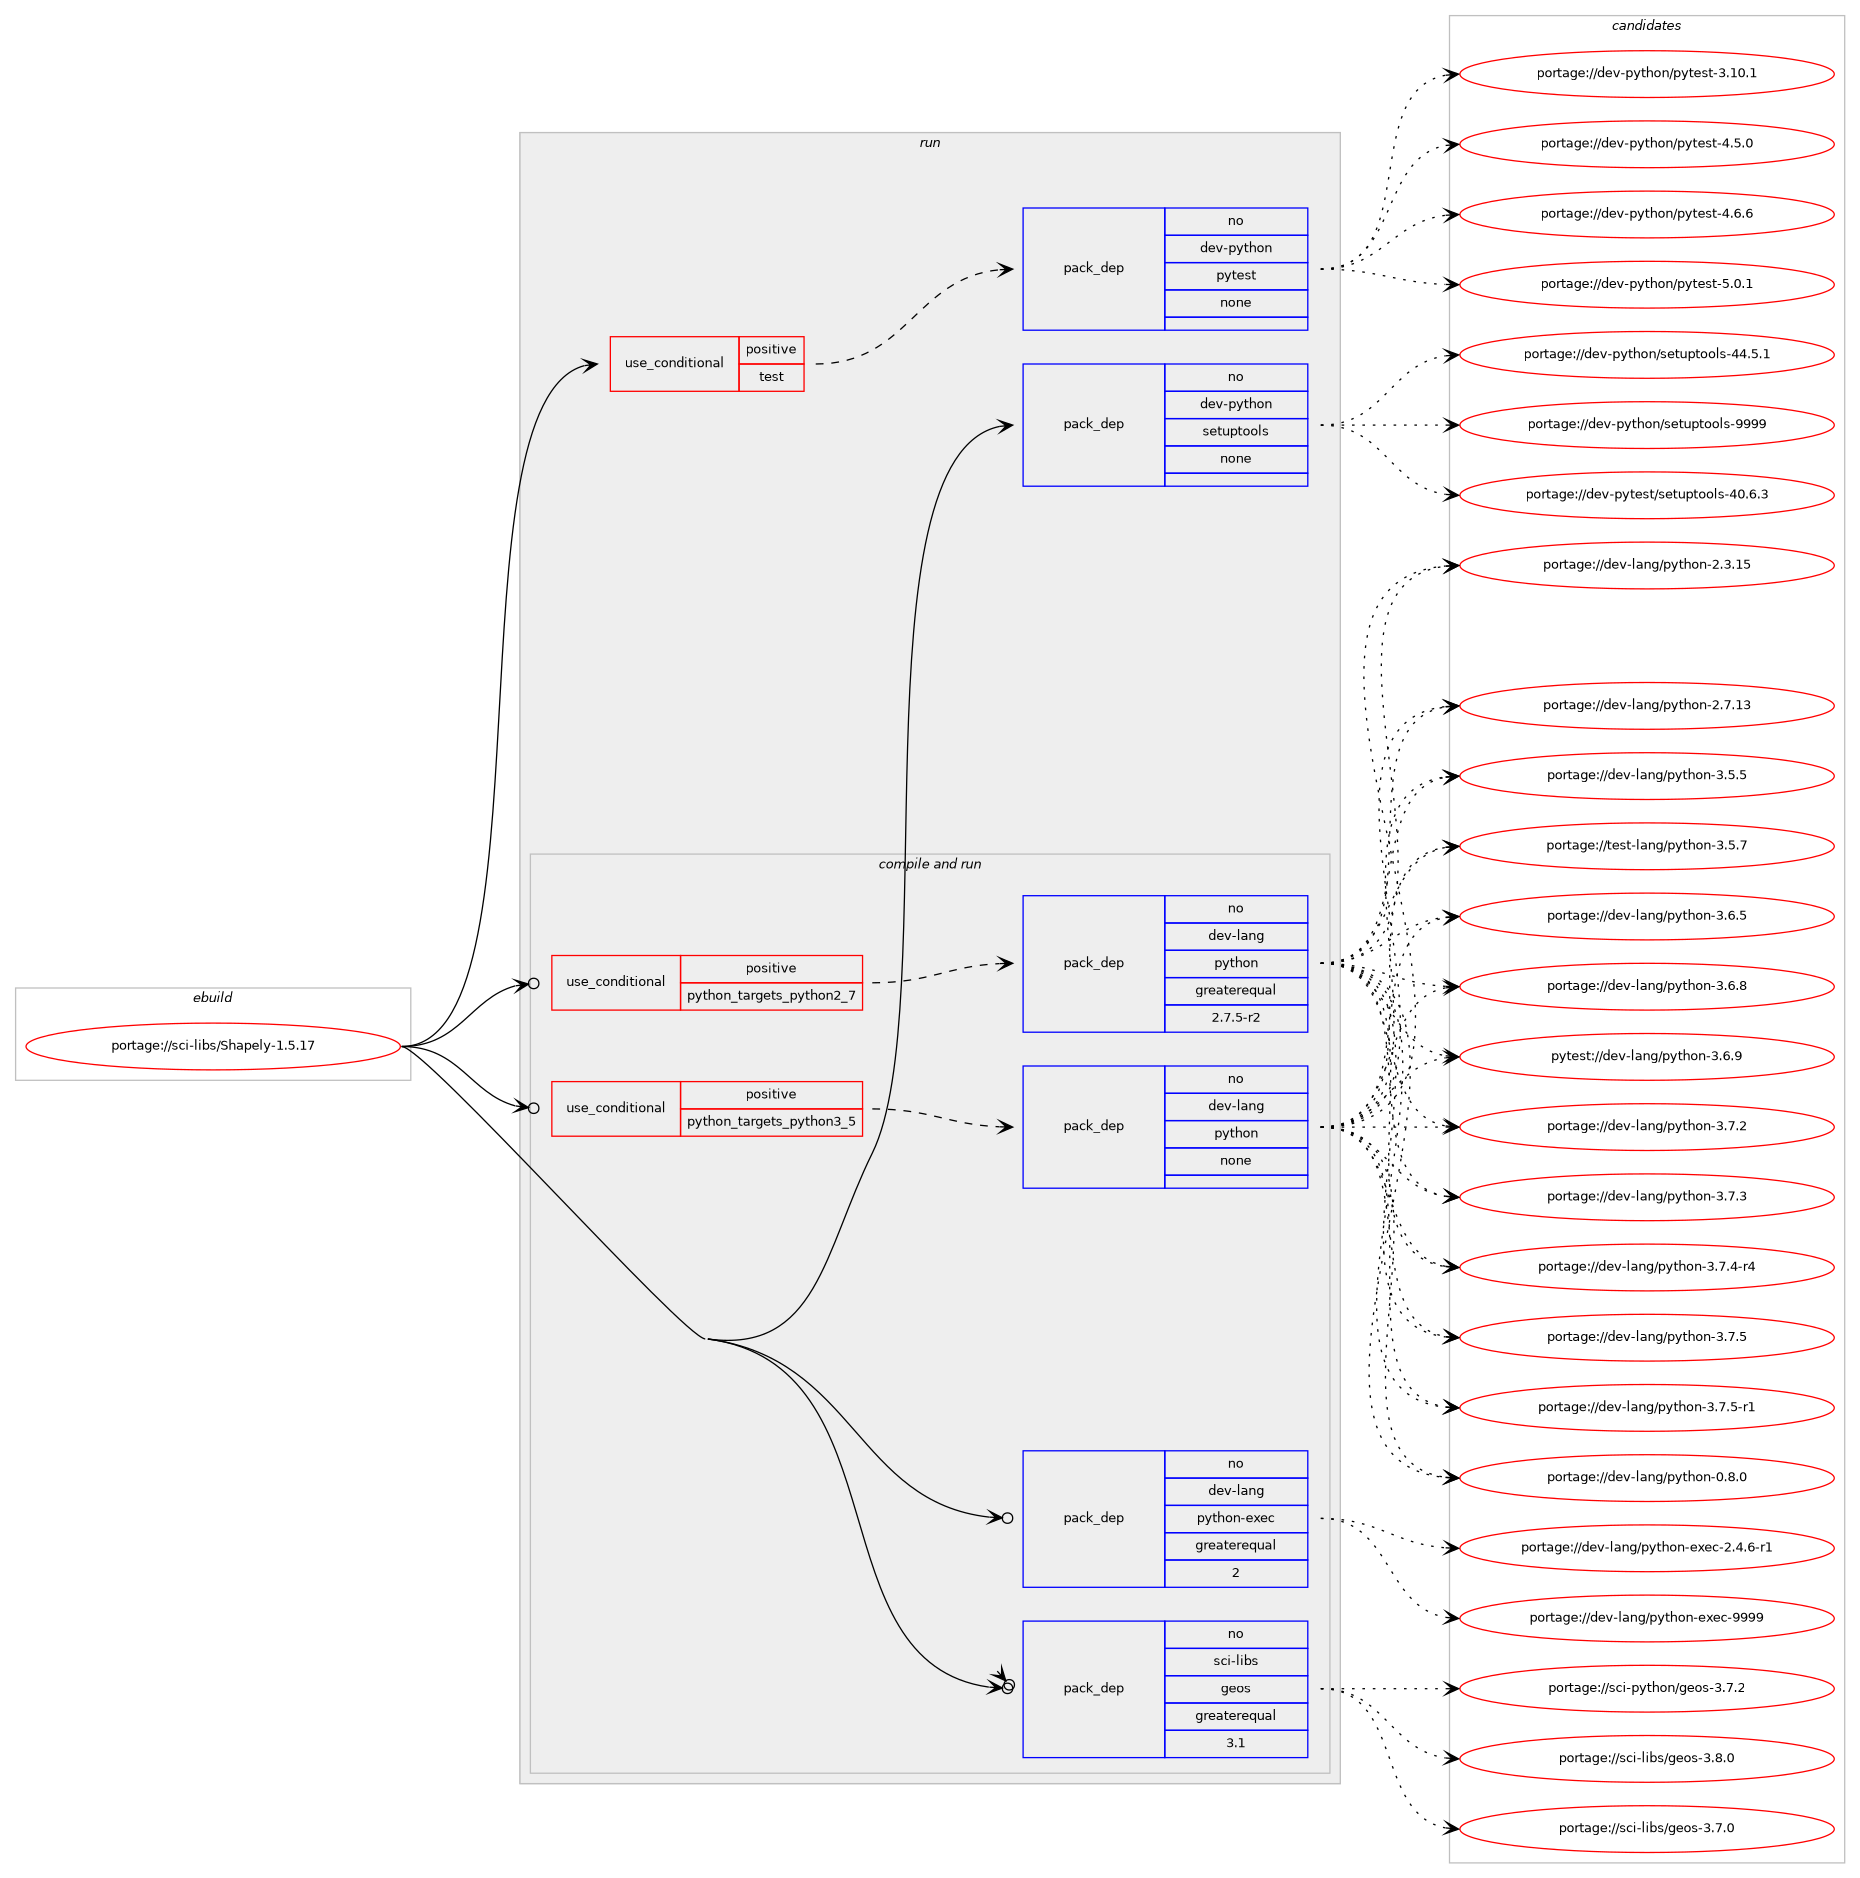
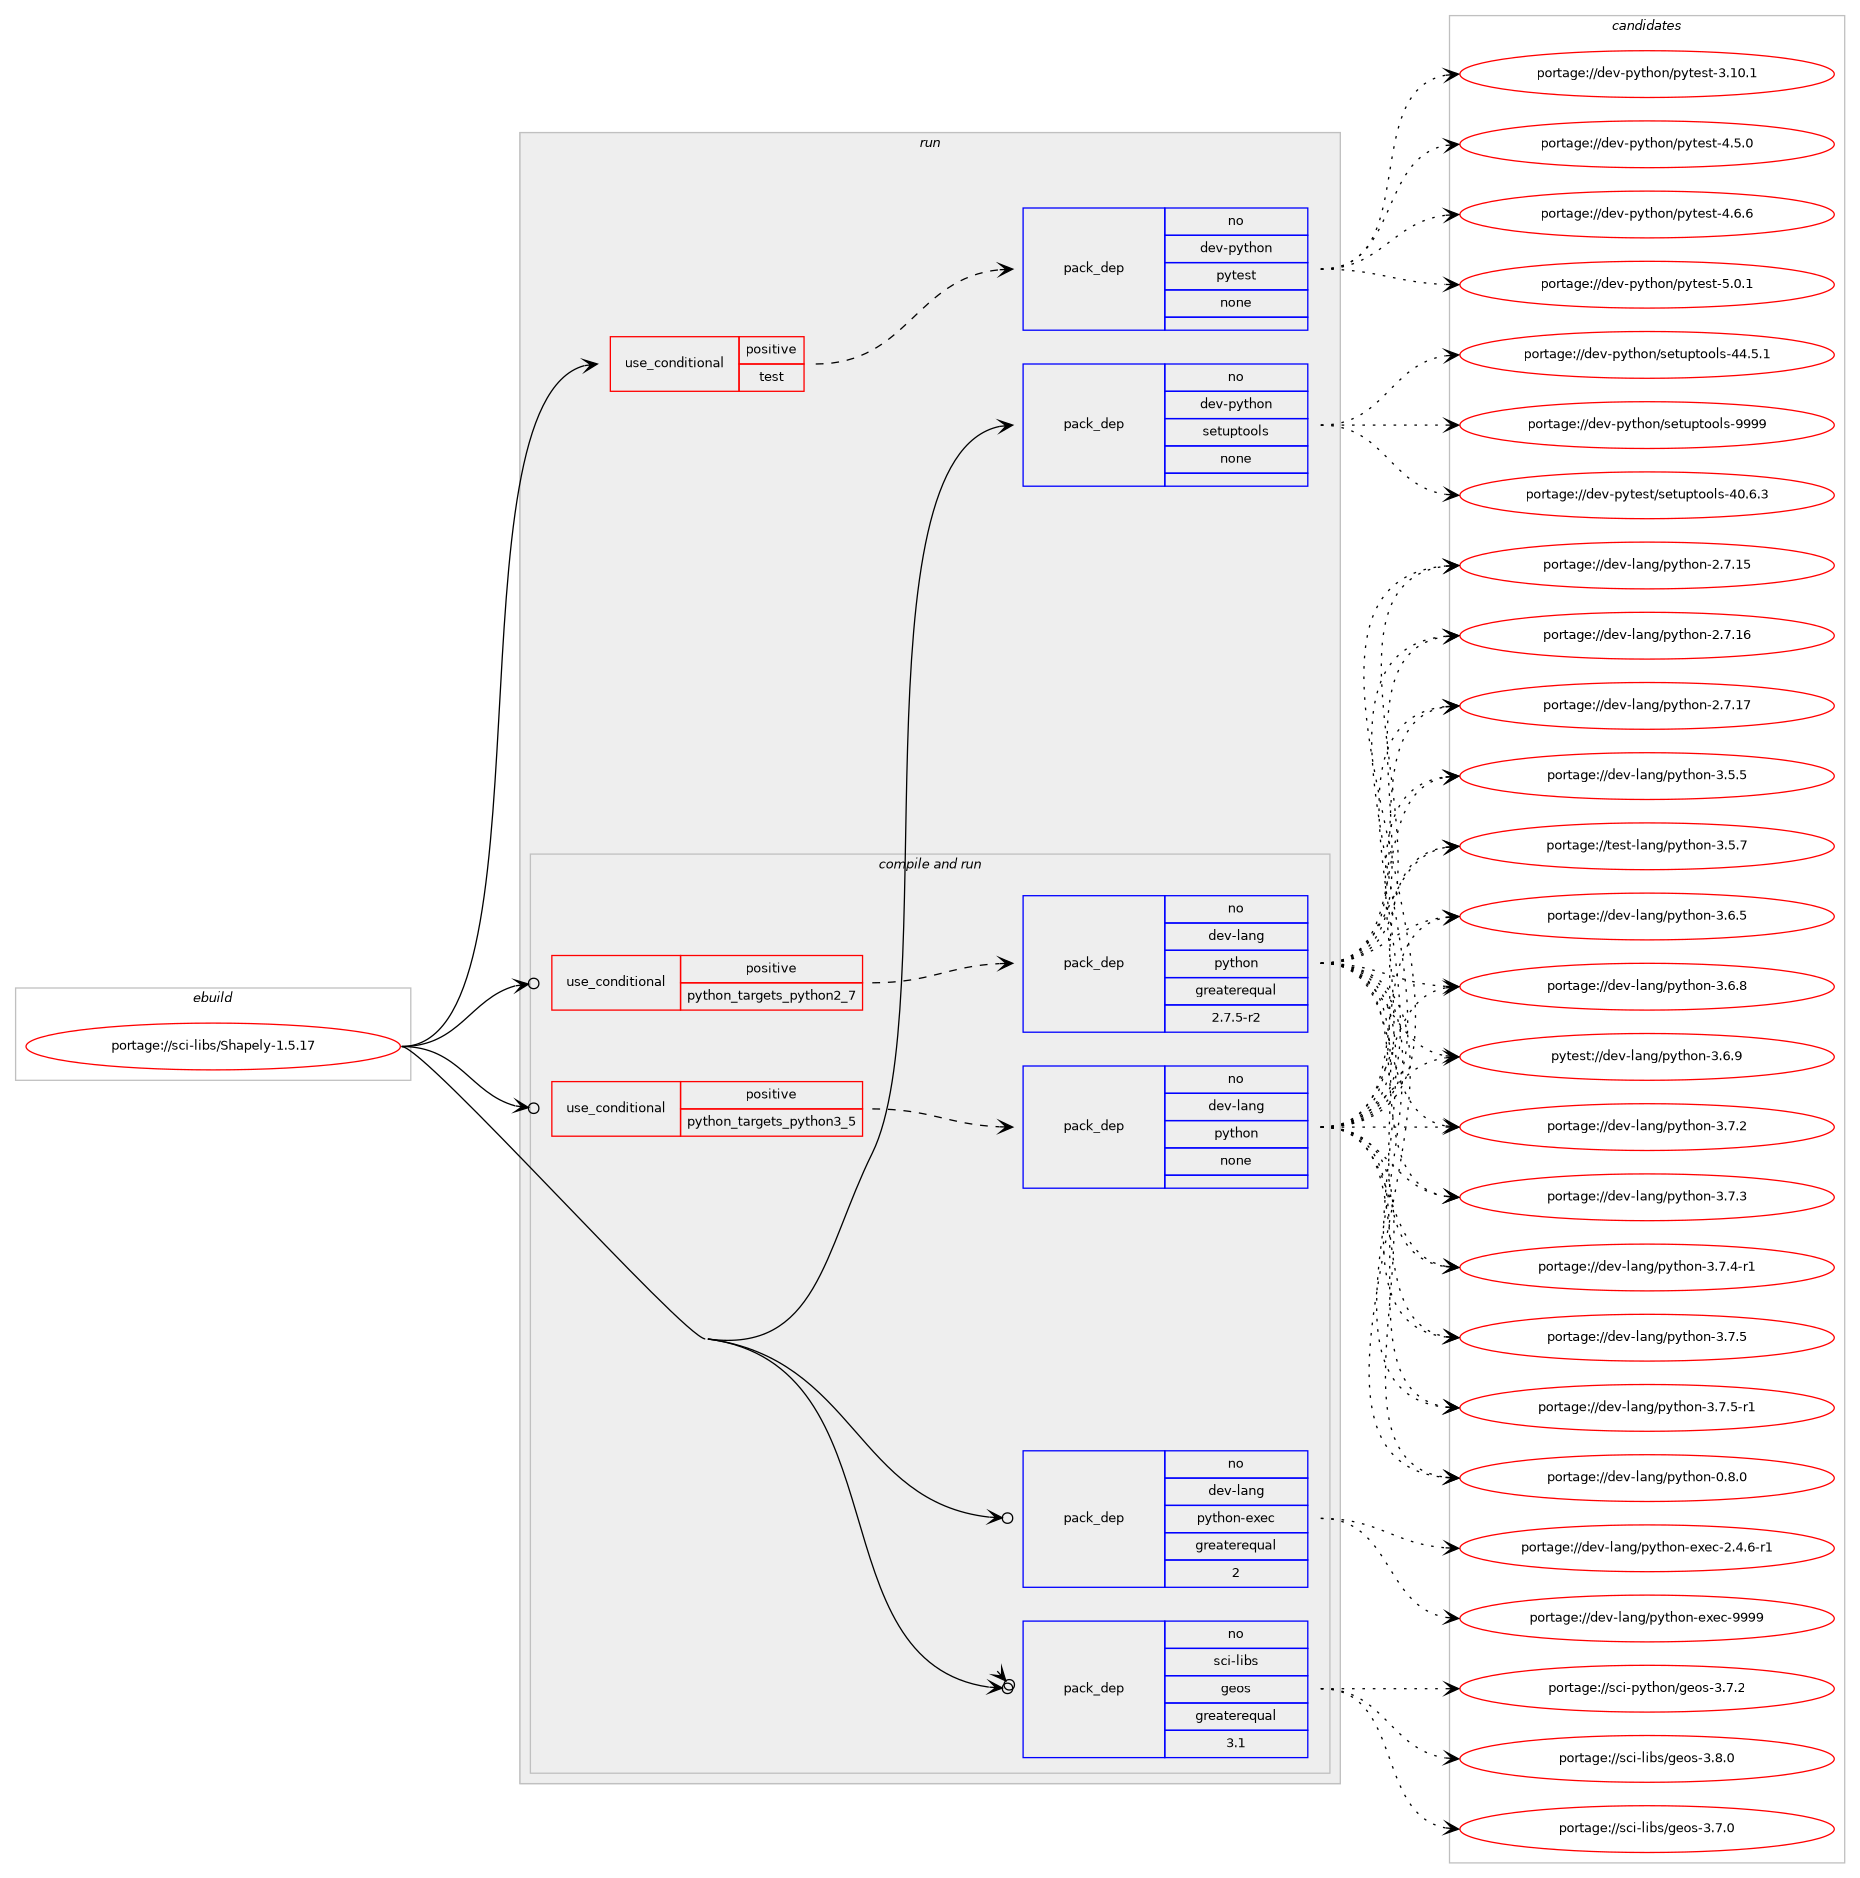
(1647, 565) -> (1647, 565)
none -> (1647, 636)
(1647, 706) -> (1647, 706)
(1647, 1267) -> (1647, 1267)
